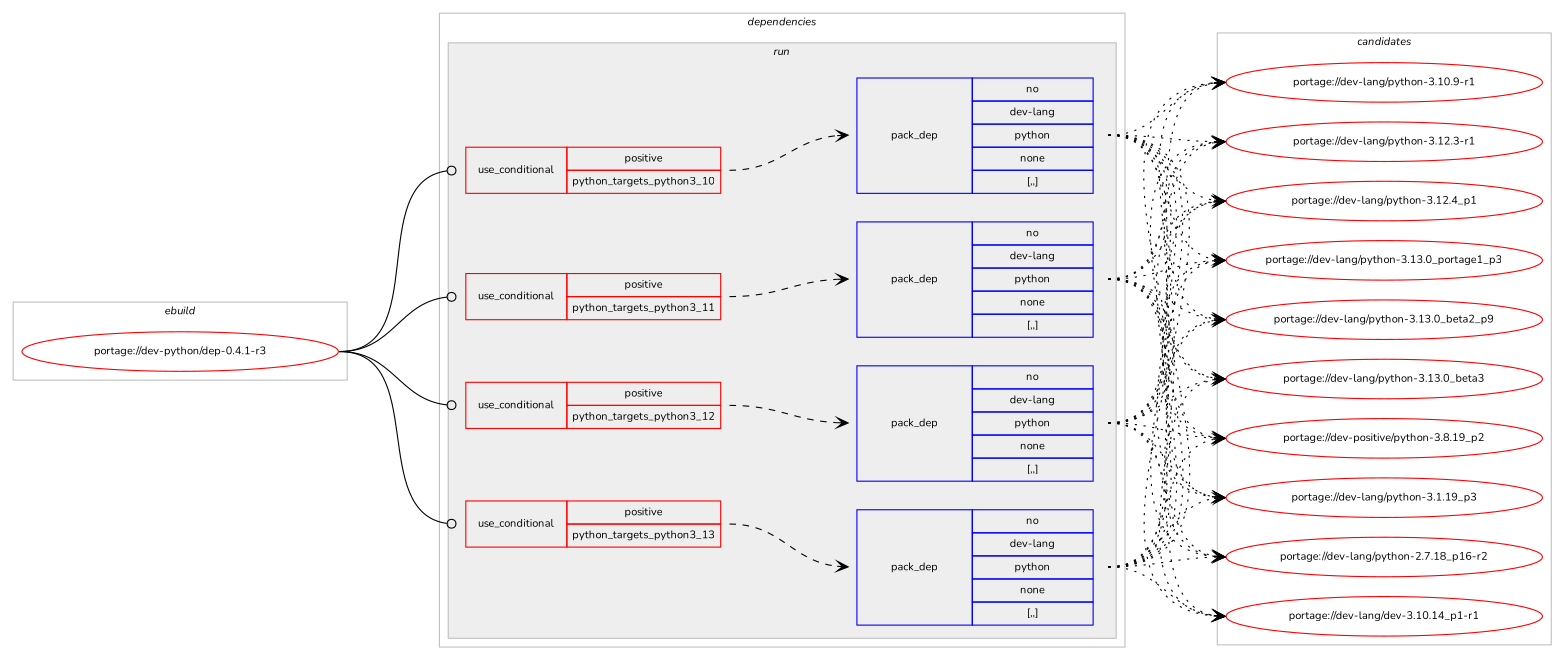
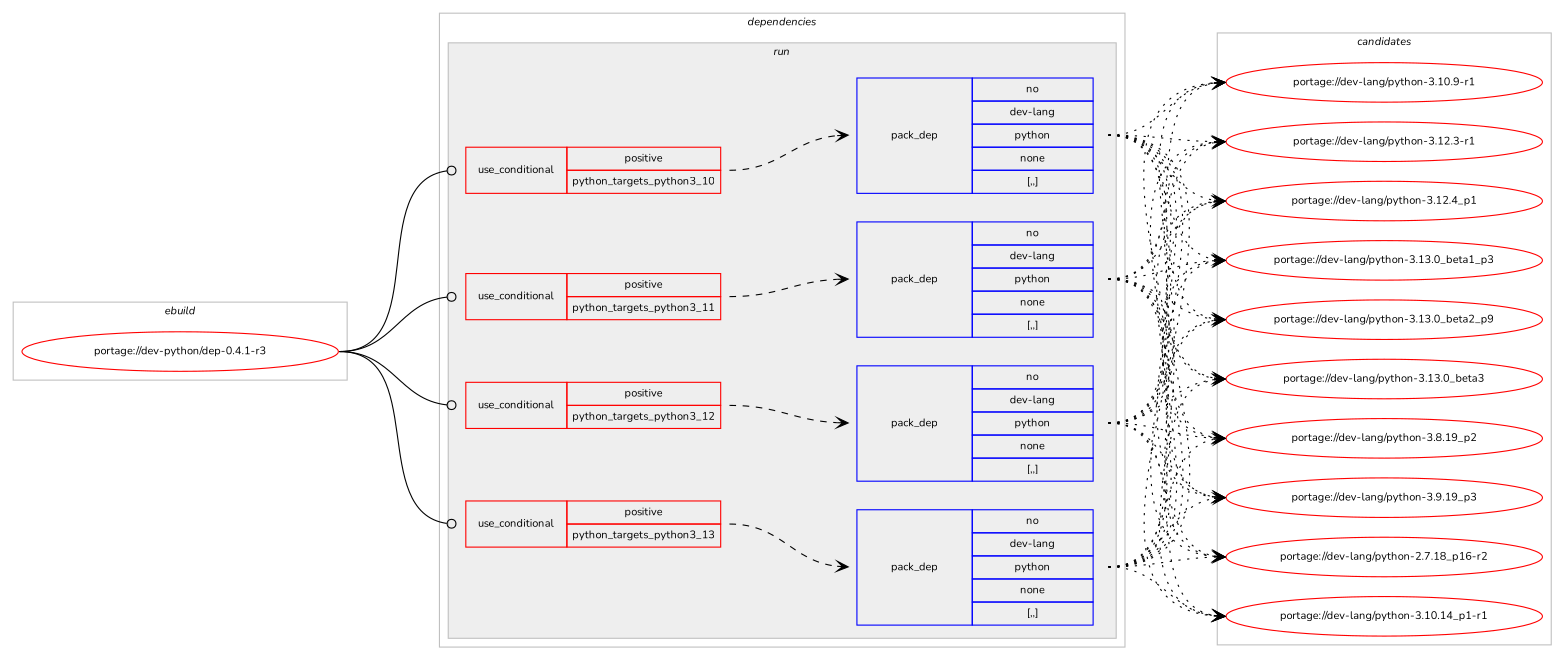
(1384, 260) -> (1384, 260)
(1384, 438) -> (1384, 438)
(1384, 498) -> (1384, 498)
(1384, 616) -> (1384, 616)
